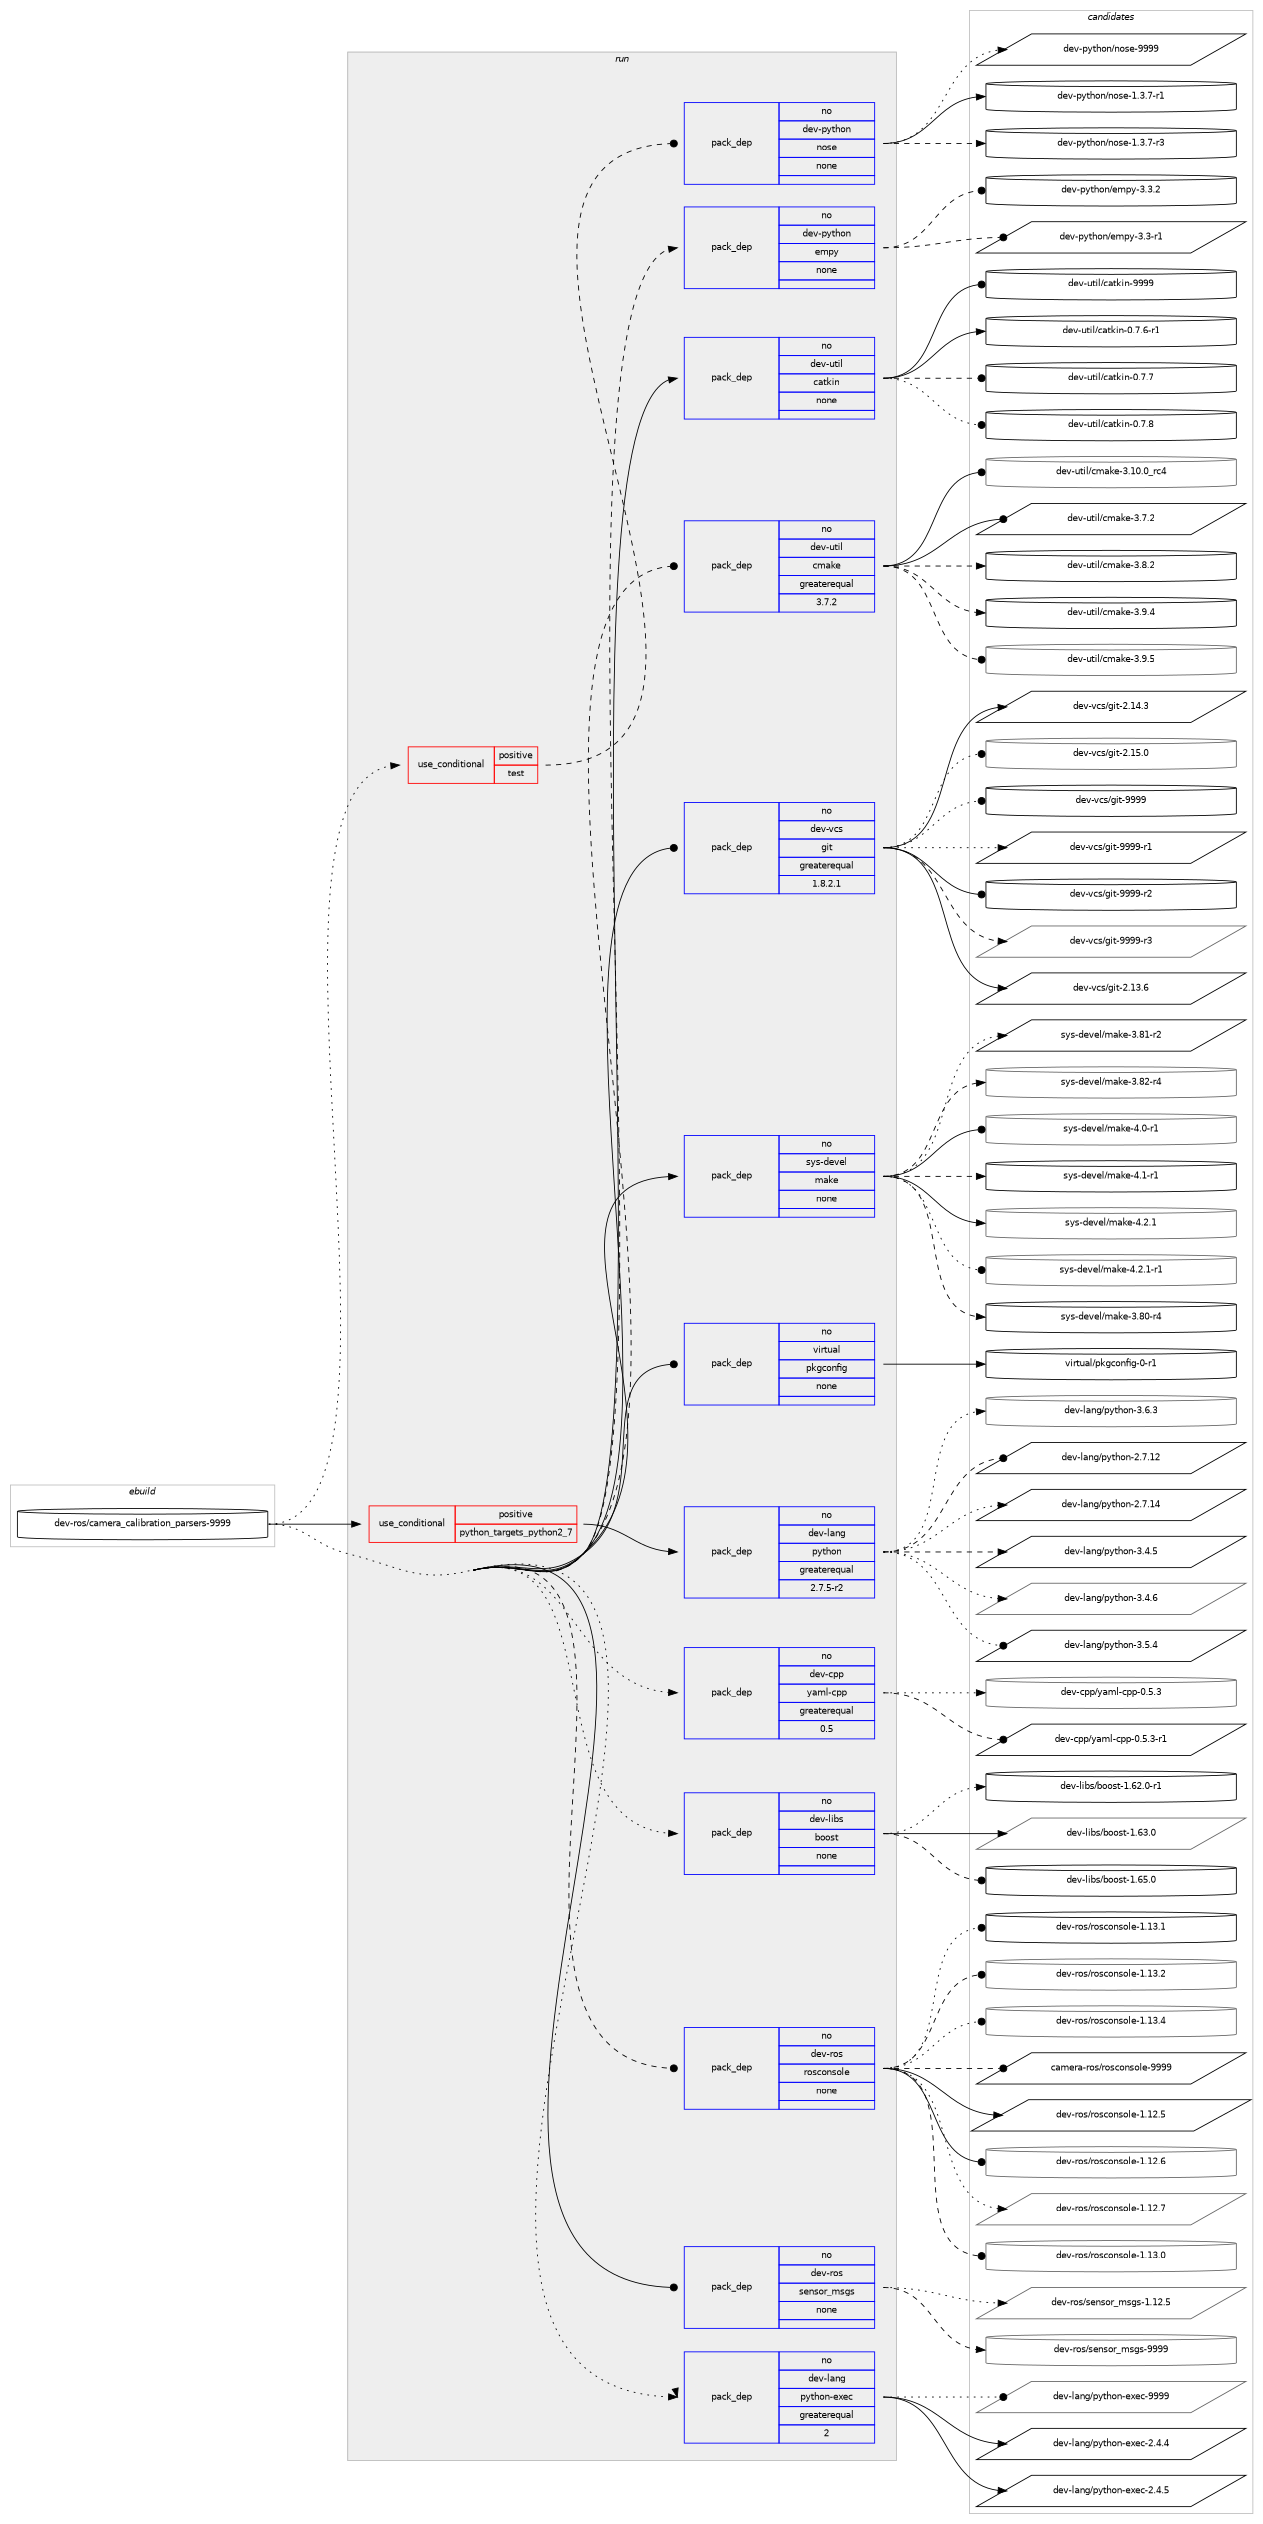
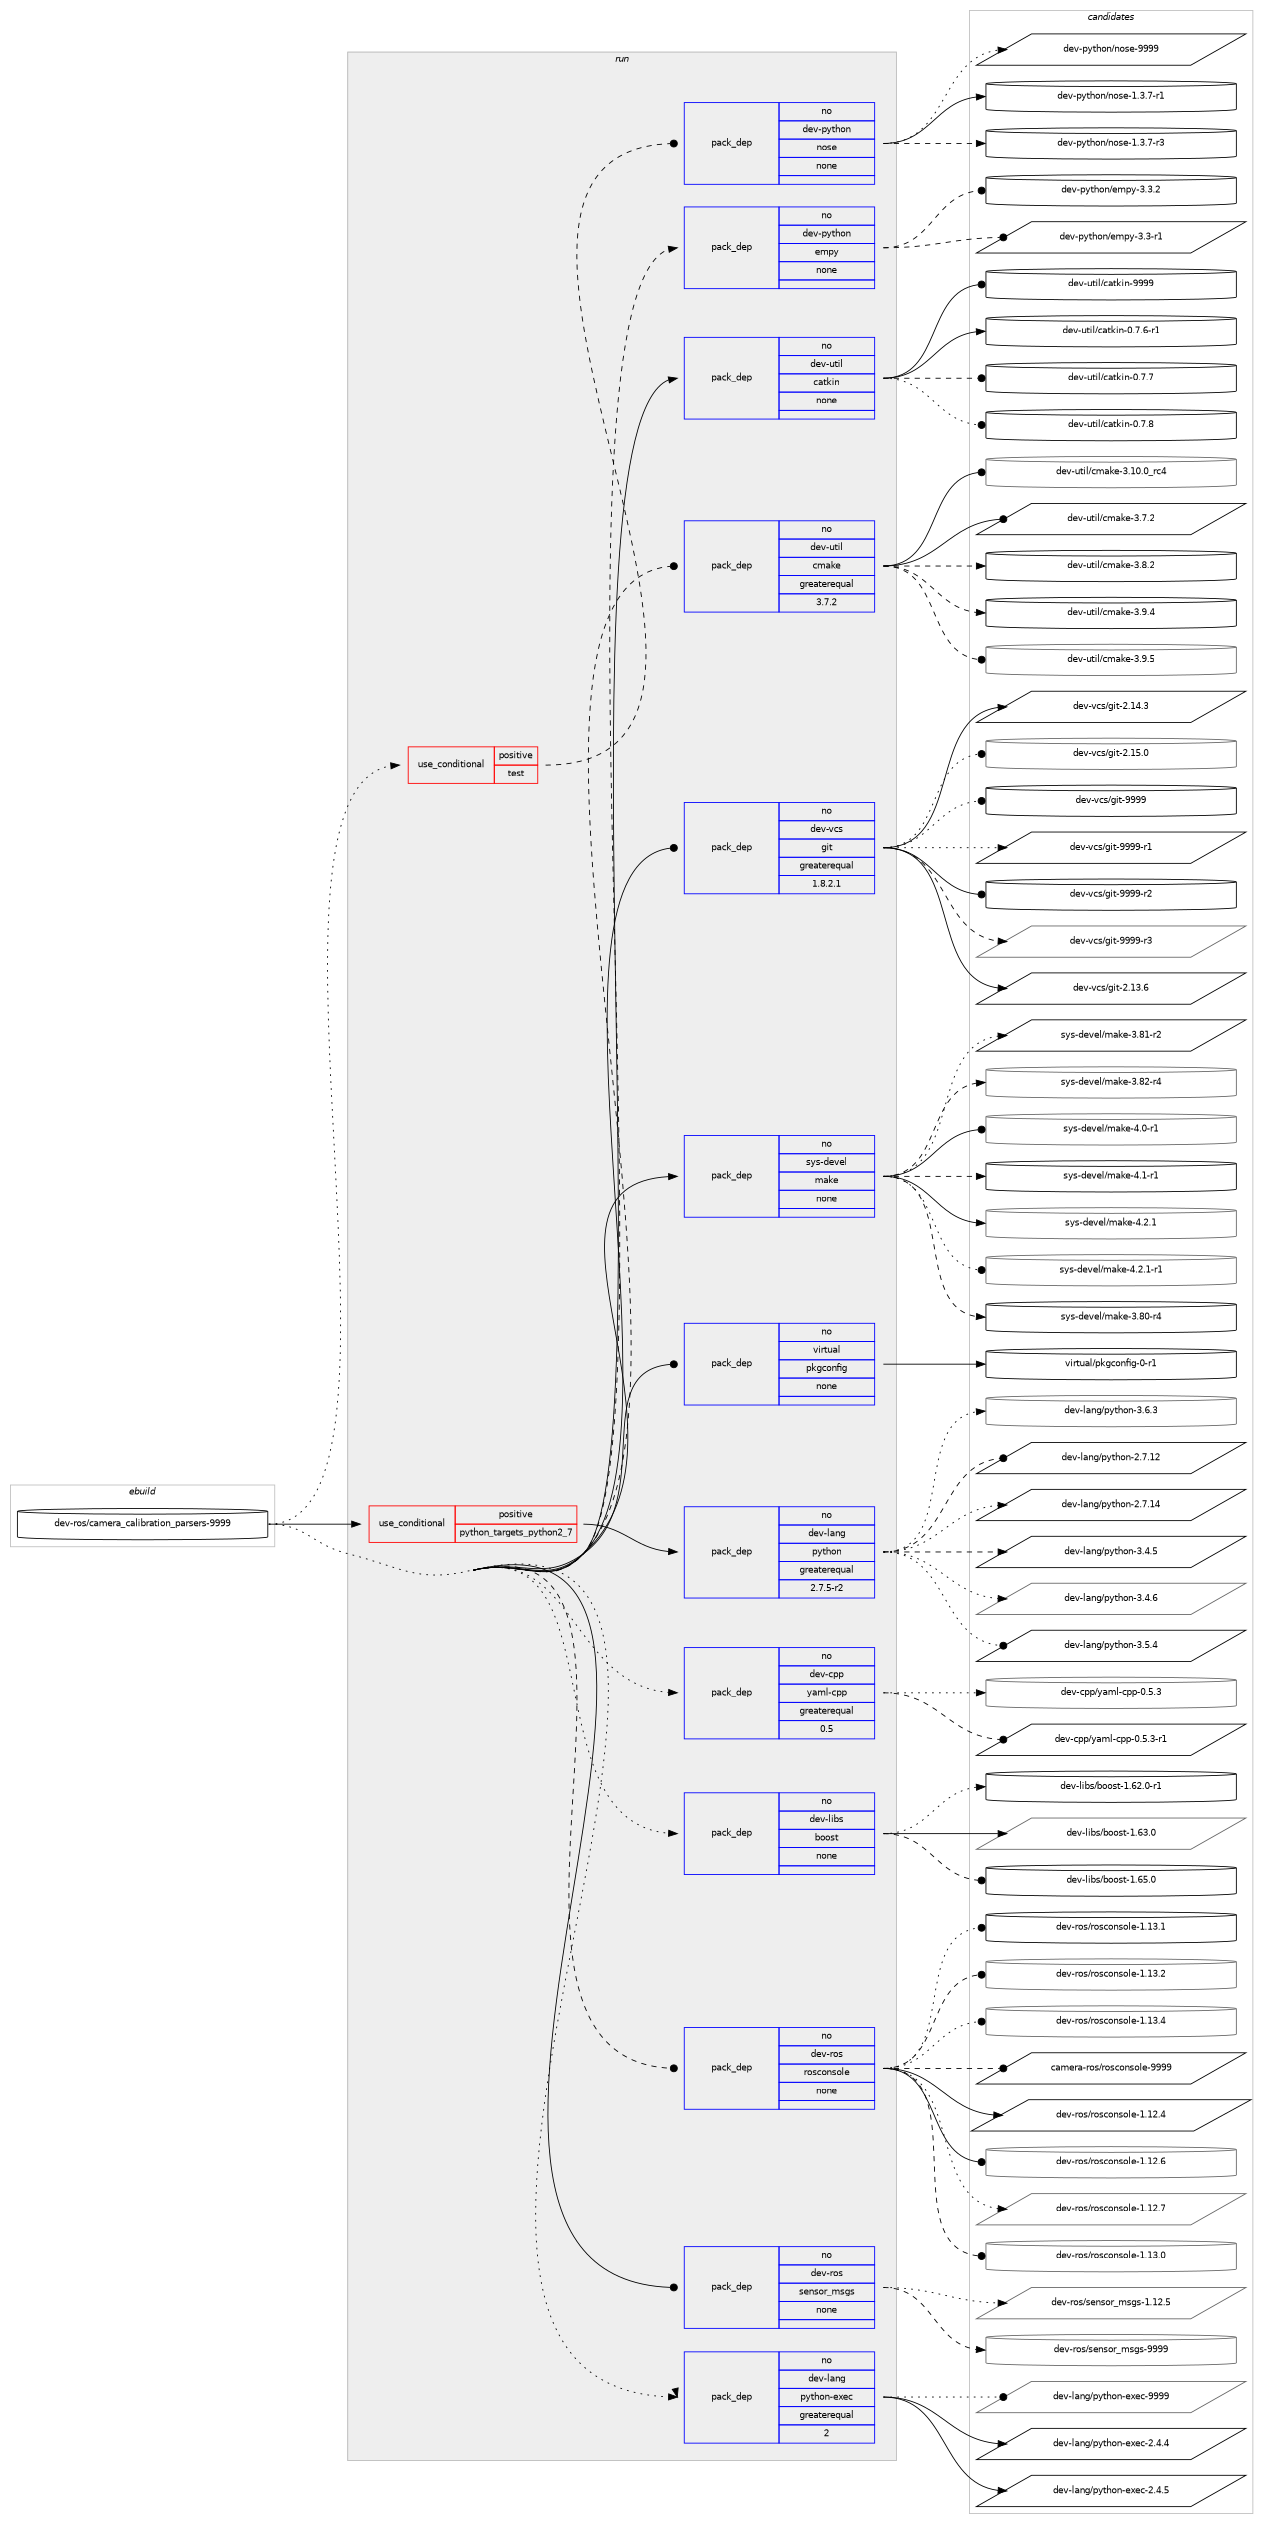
(1111, 2115) -> (1111, 2115)
